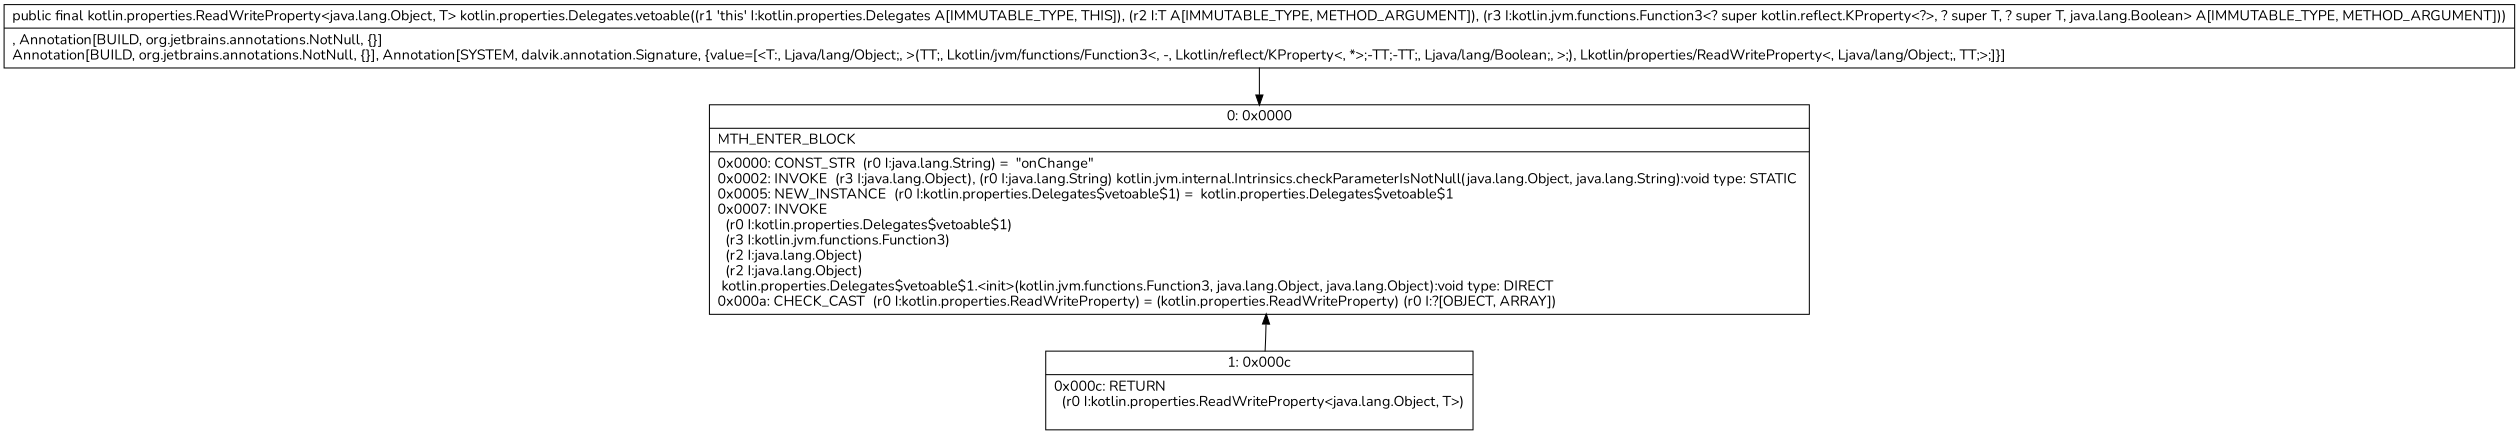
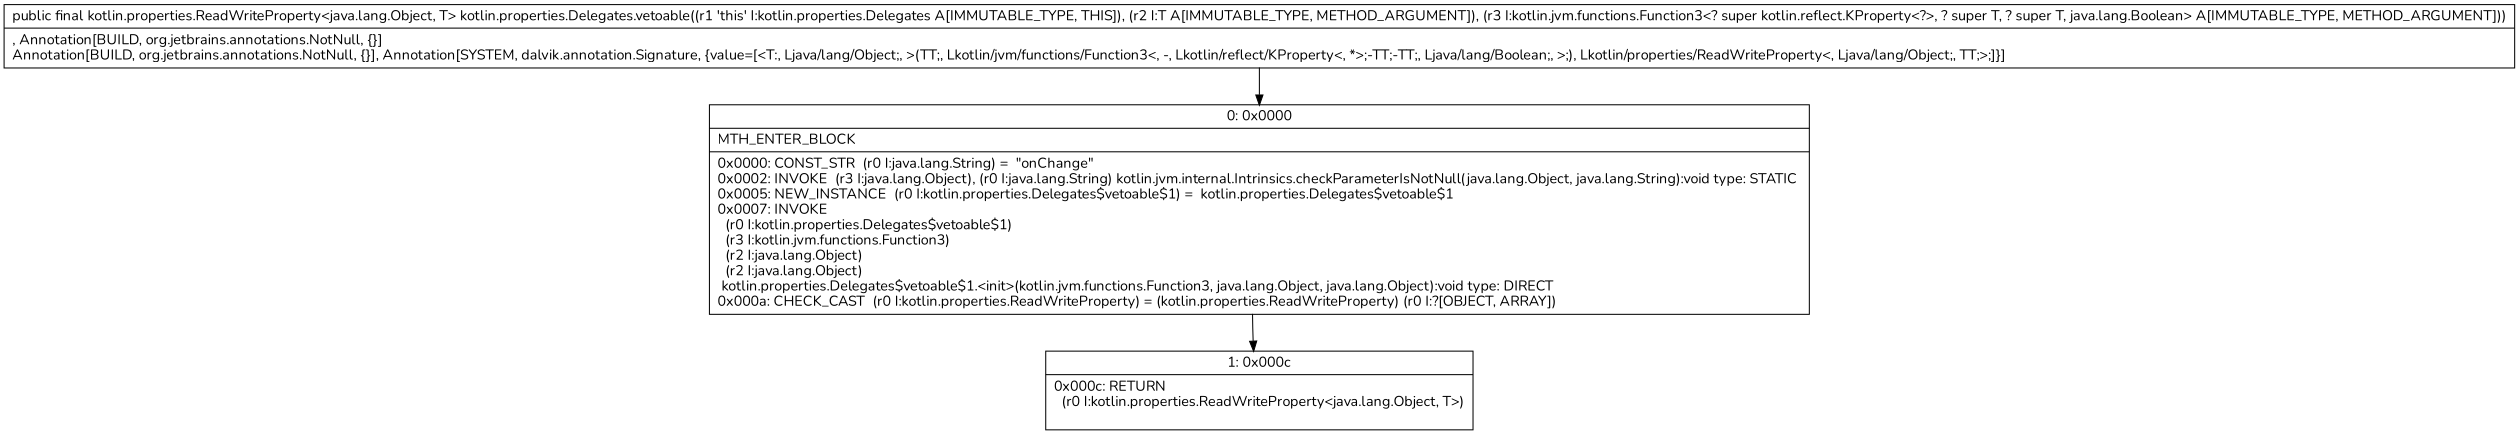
(1266, 338) -> (1253, 327)
